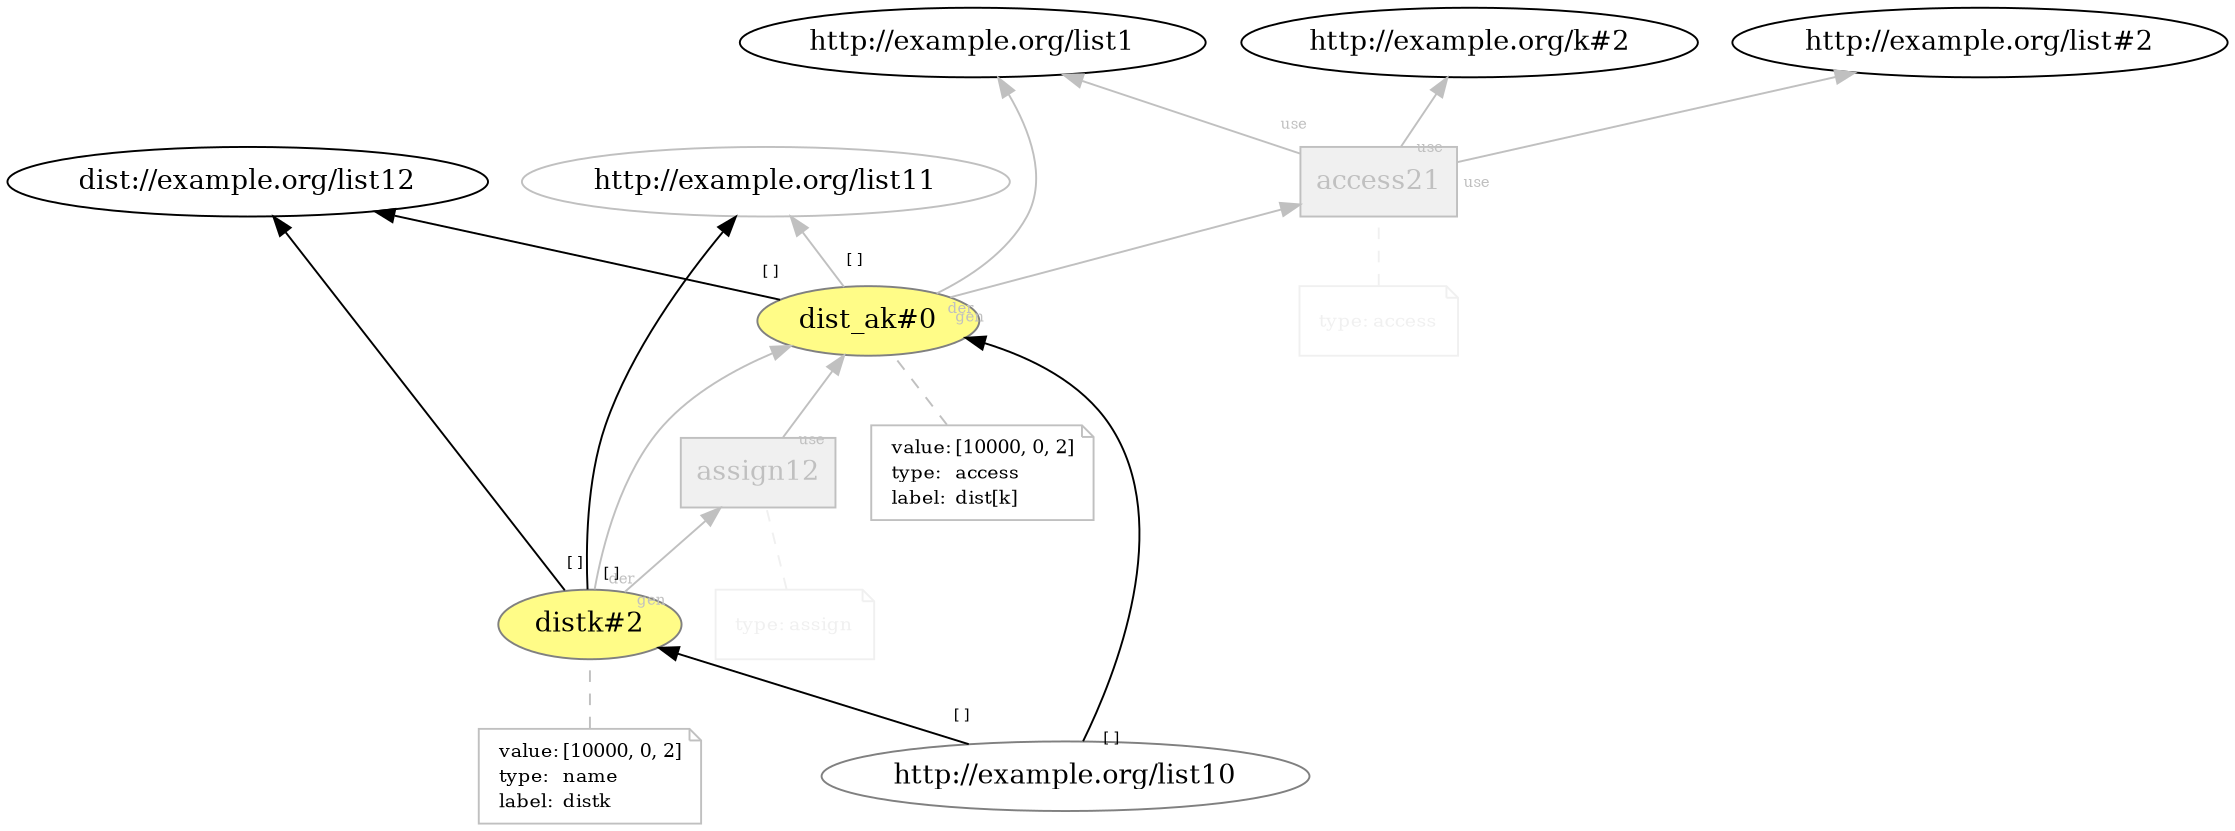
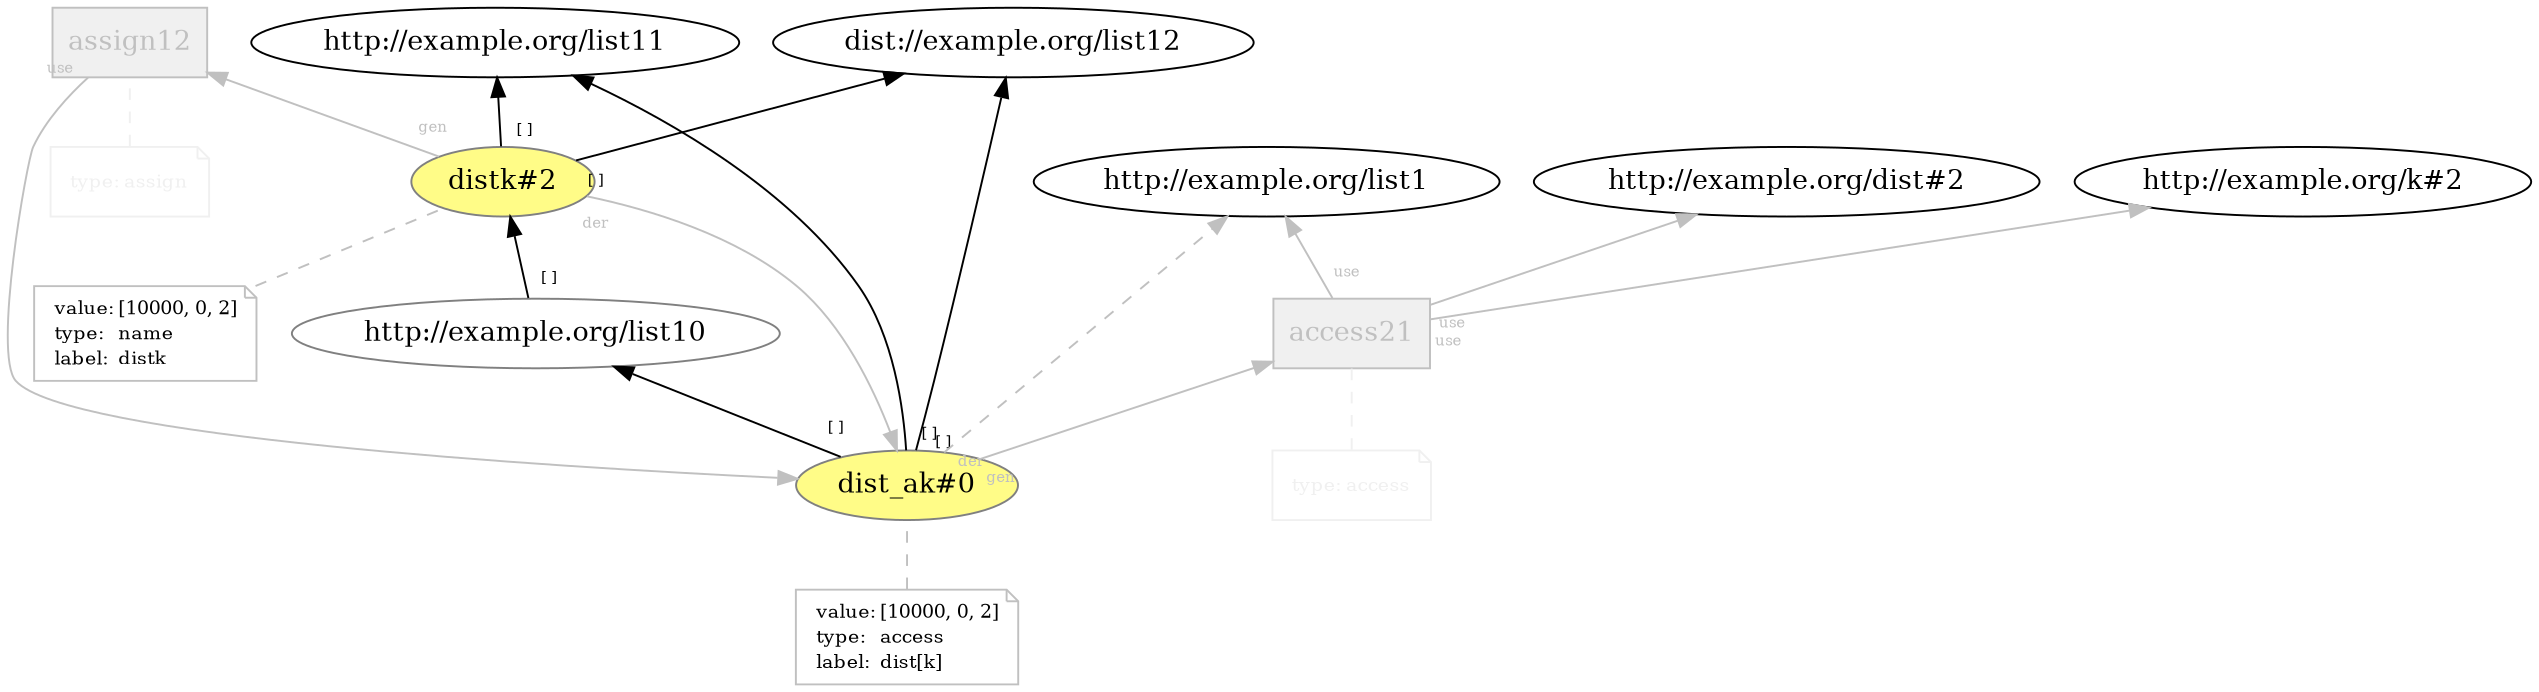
(1980, 43) -> (1787, 182)
(766, 182) -> (495, 43)
(1028, 213) -> (1078, 341)
(823, 260) -> (804, 224)
(1138, 509) -> (737, 415)
